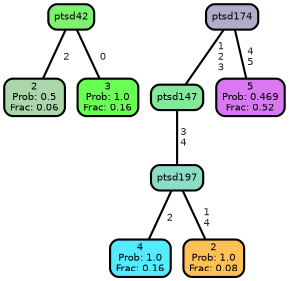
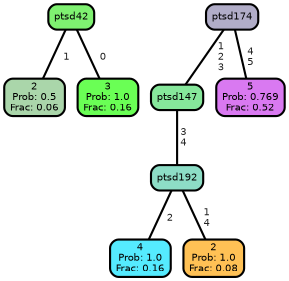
(65, 57) -> (65, 57)
(250, 97) -> (250, 97)
(177, 178) -> (177, 178)
